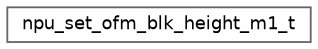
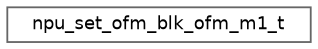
(159, 25) -> (159, 25)
